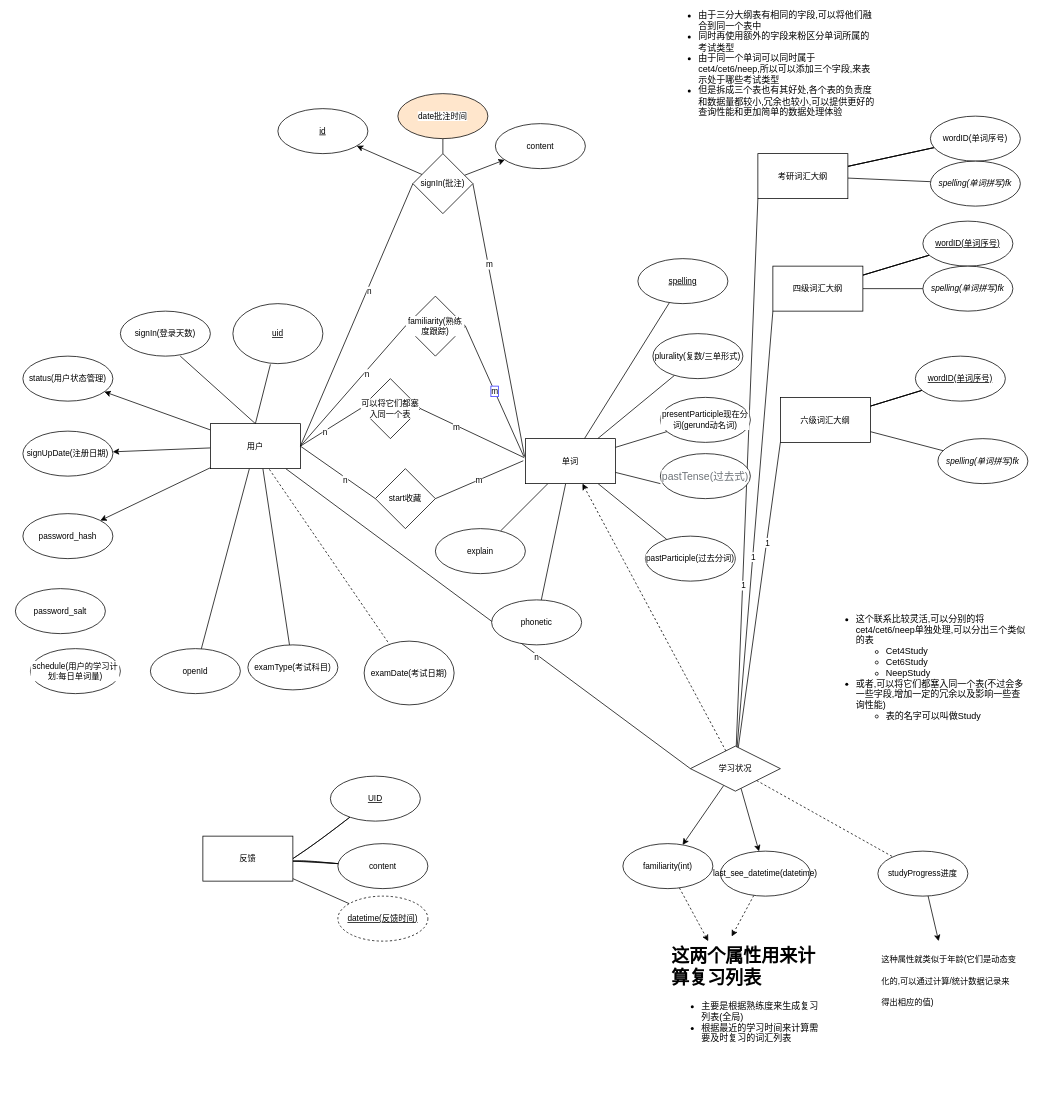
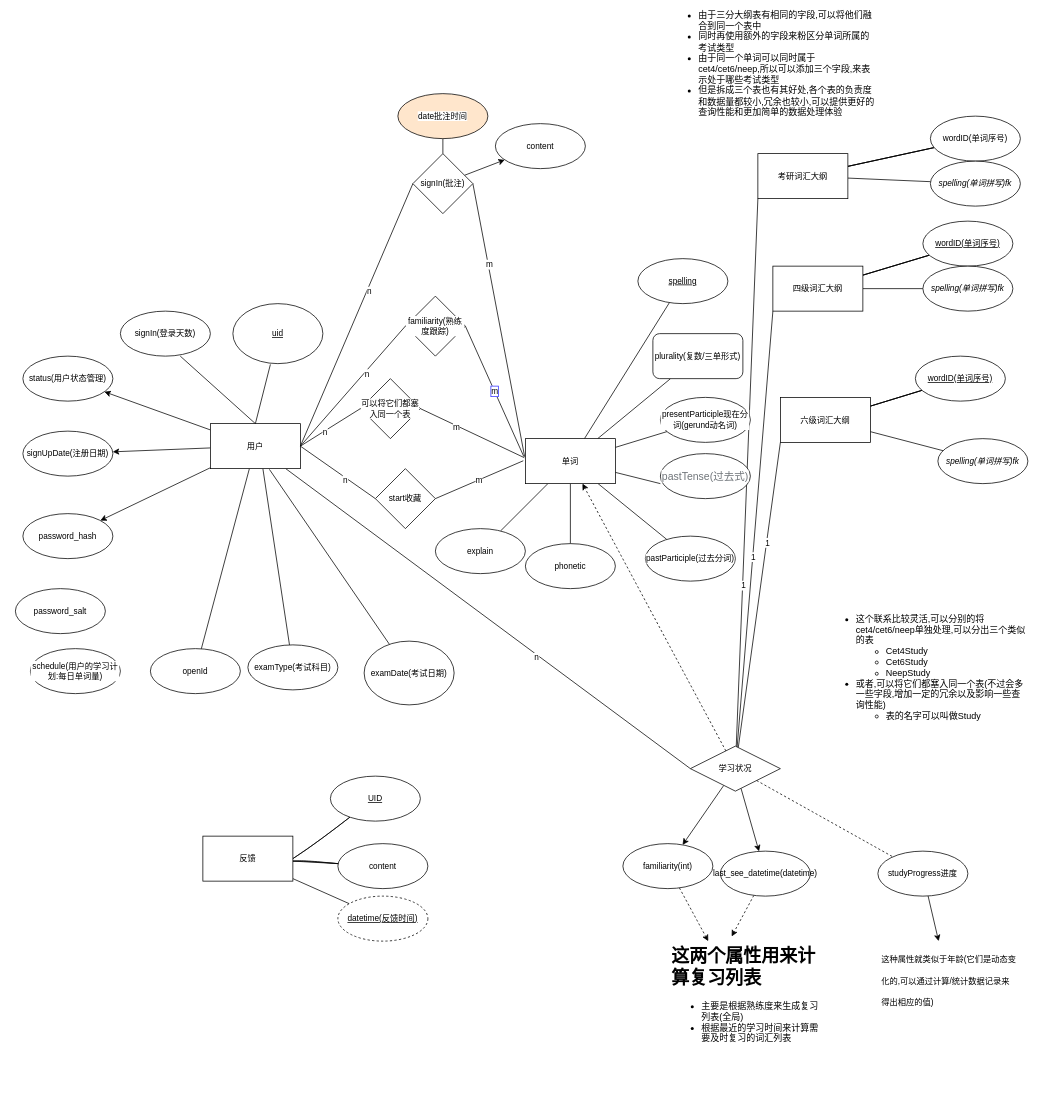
(323, 131) -> none
(392, 161) -> none
(698, 356) -> (698, 356)
(329, 557) -> (329, 557)
(537, 622) -> (570, 566)
